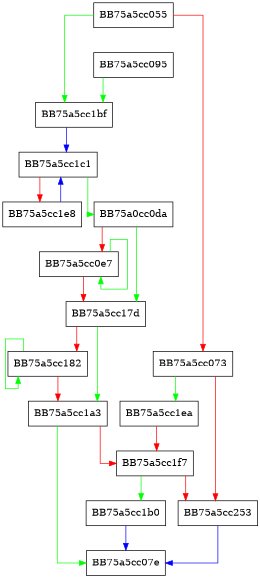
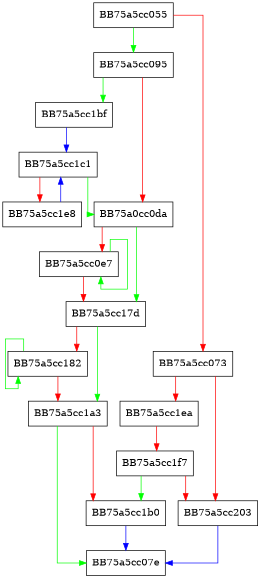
(65, 41) -> (133, 37)
none -> (143, 136)
(176, 385) -> (176, 385)
(100, 449) -> (93, 460)
(218, 513) -> (218, 513)
